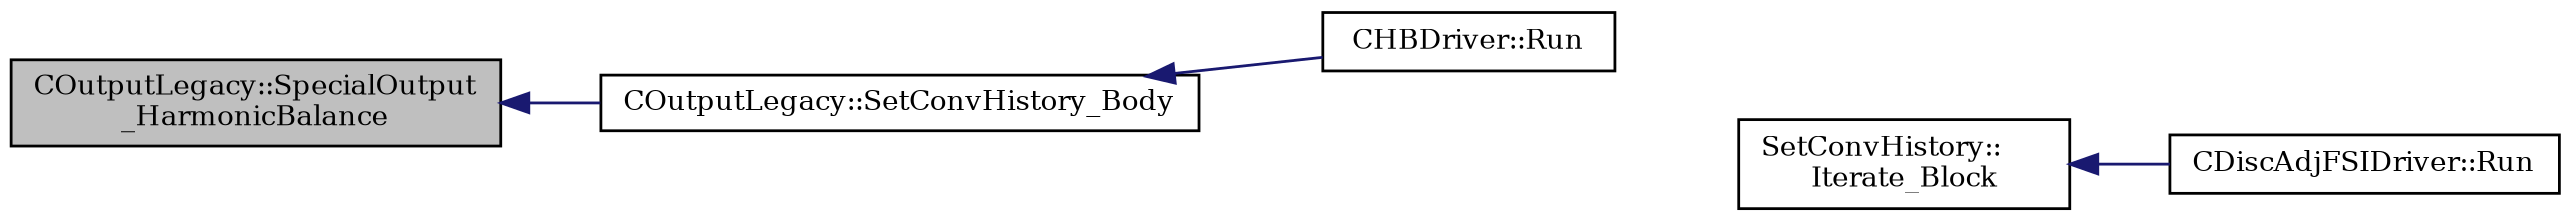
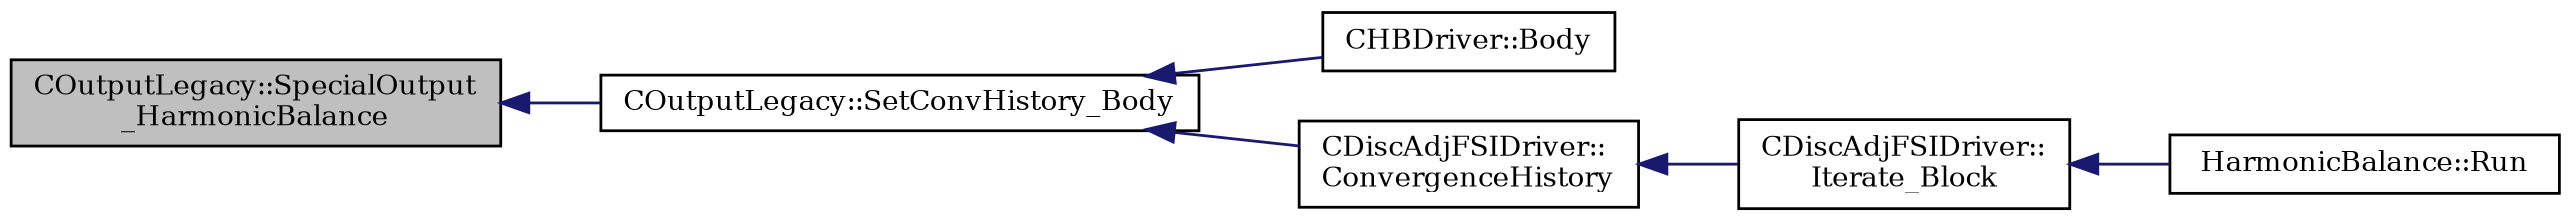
(1469, 42) -> (1469, 42)
none -> (1469, 164)
(1904, 164) -> (1904, 164)
(2365, 164) -> (2365, 164)
